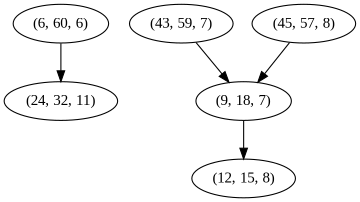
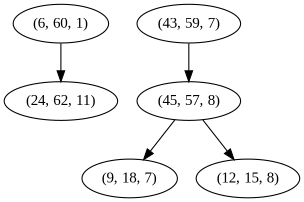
(61, 24) -> (61, 24)
(209, 58) -> (189, 57)
(61, 101) -> (61, 101)
(244, 134) -> (215, 136)
